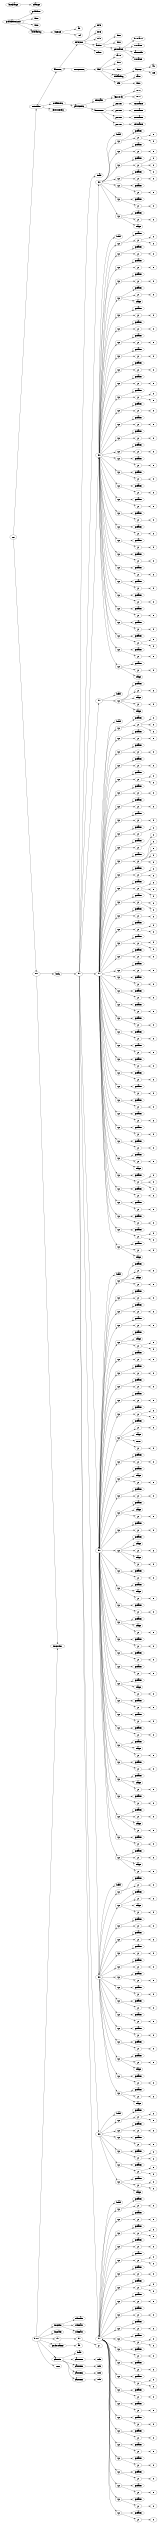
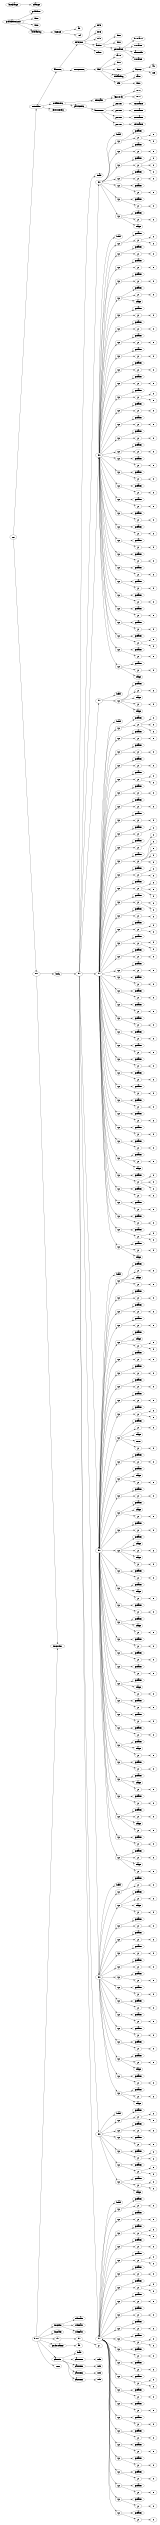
(68, 69) -> (67, 71)
(89, 103) -> (78, 102)
